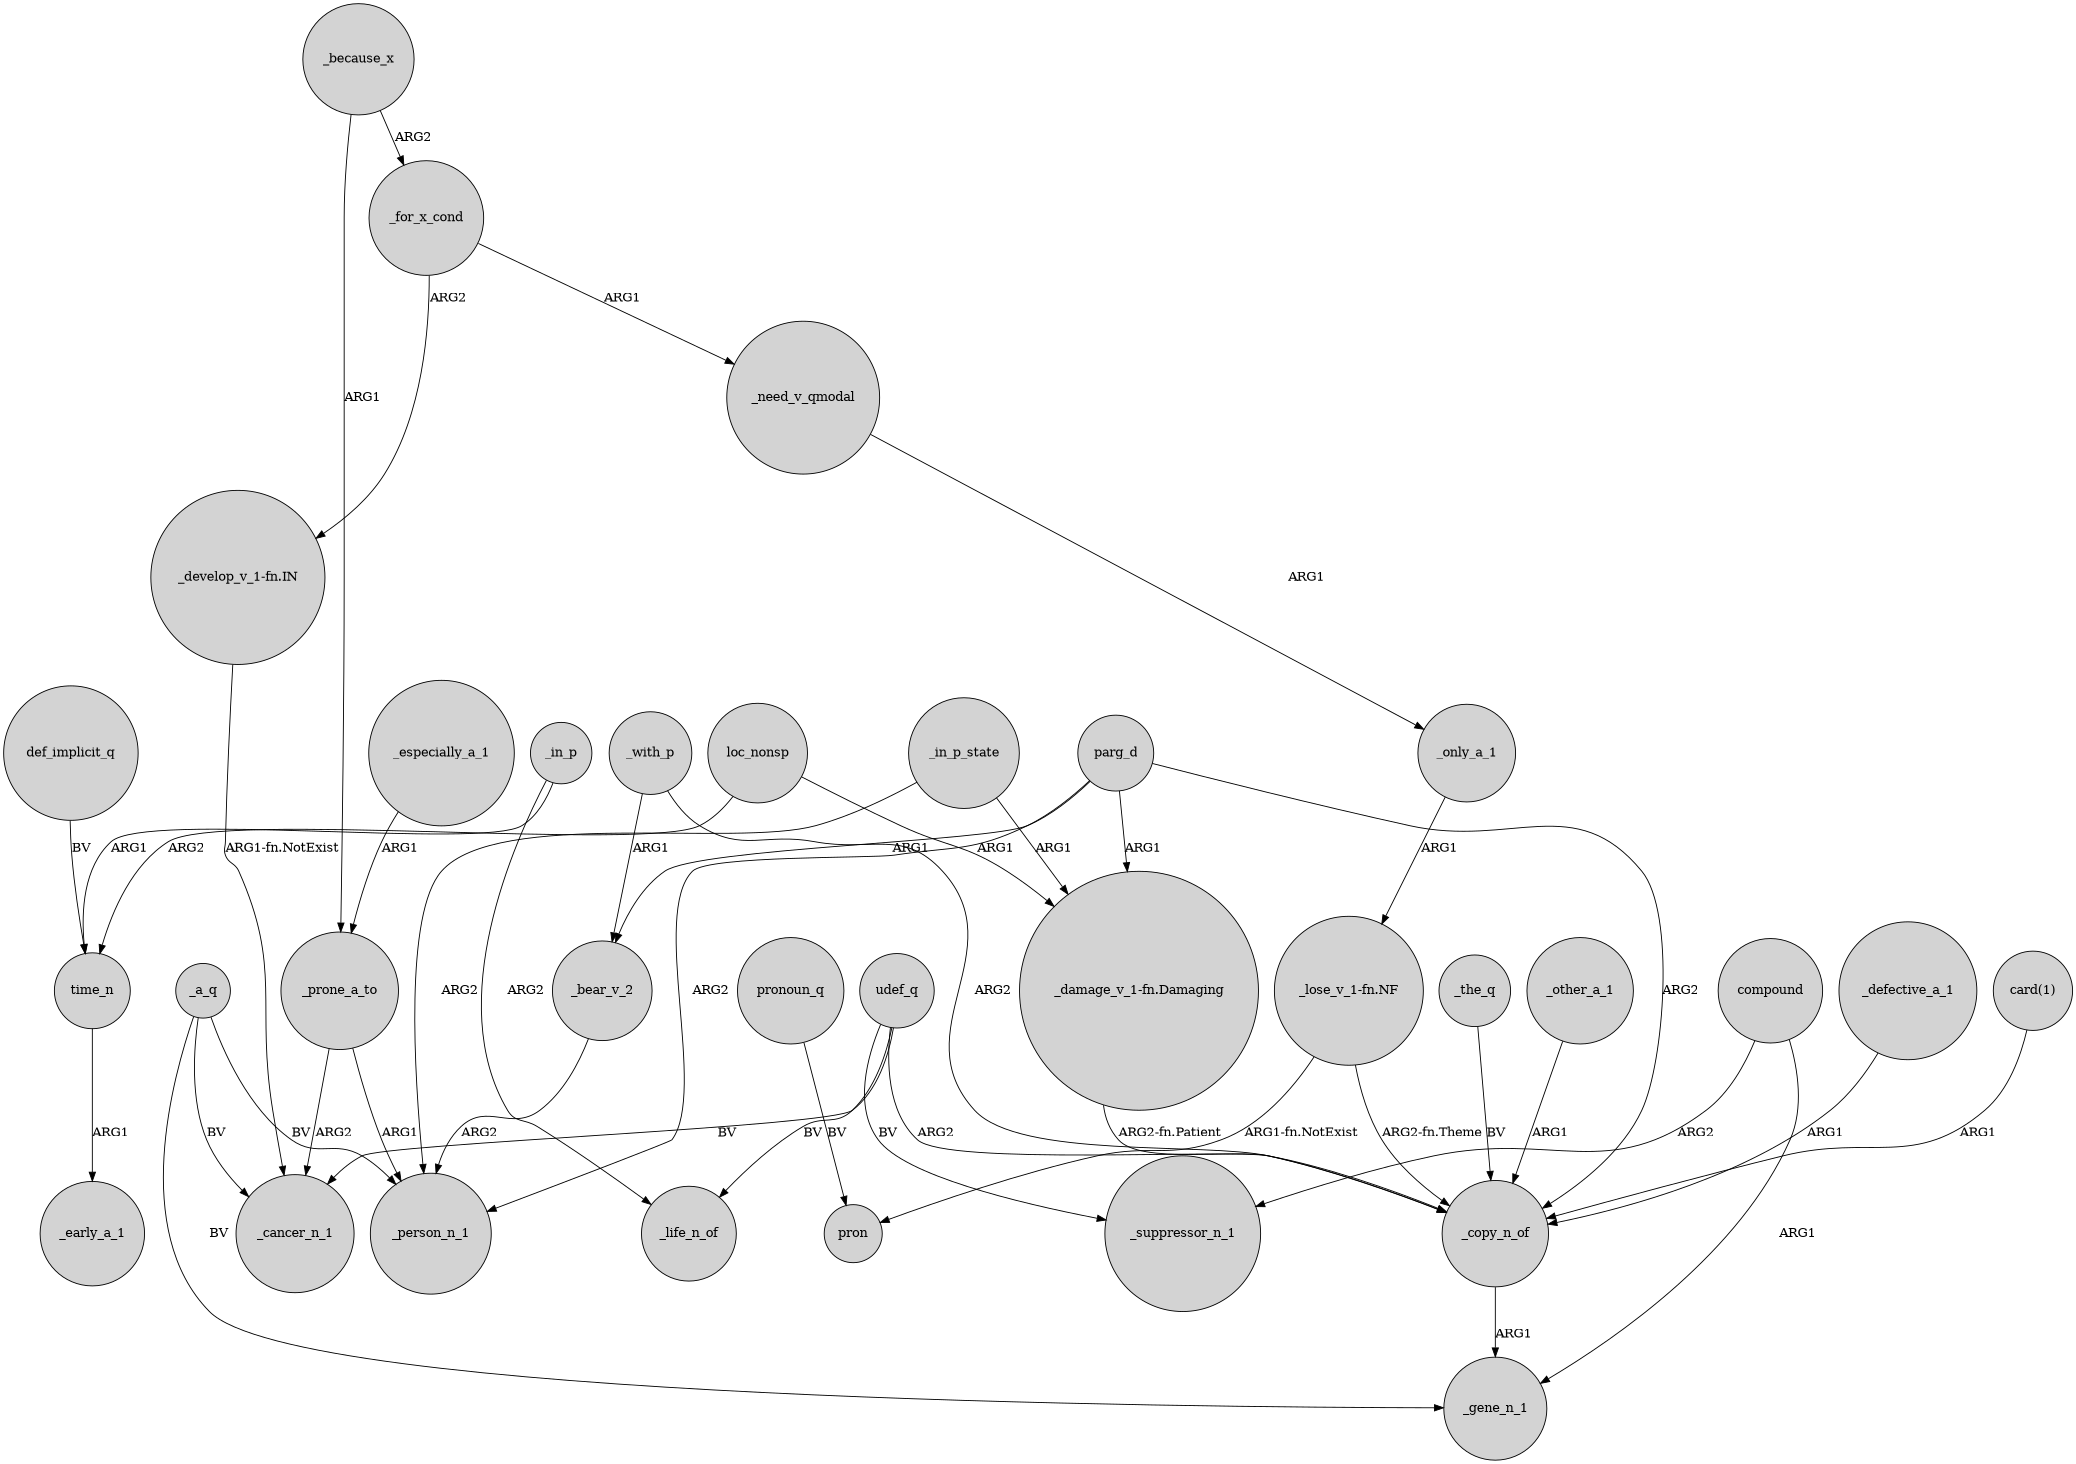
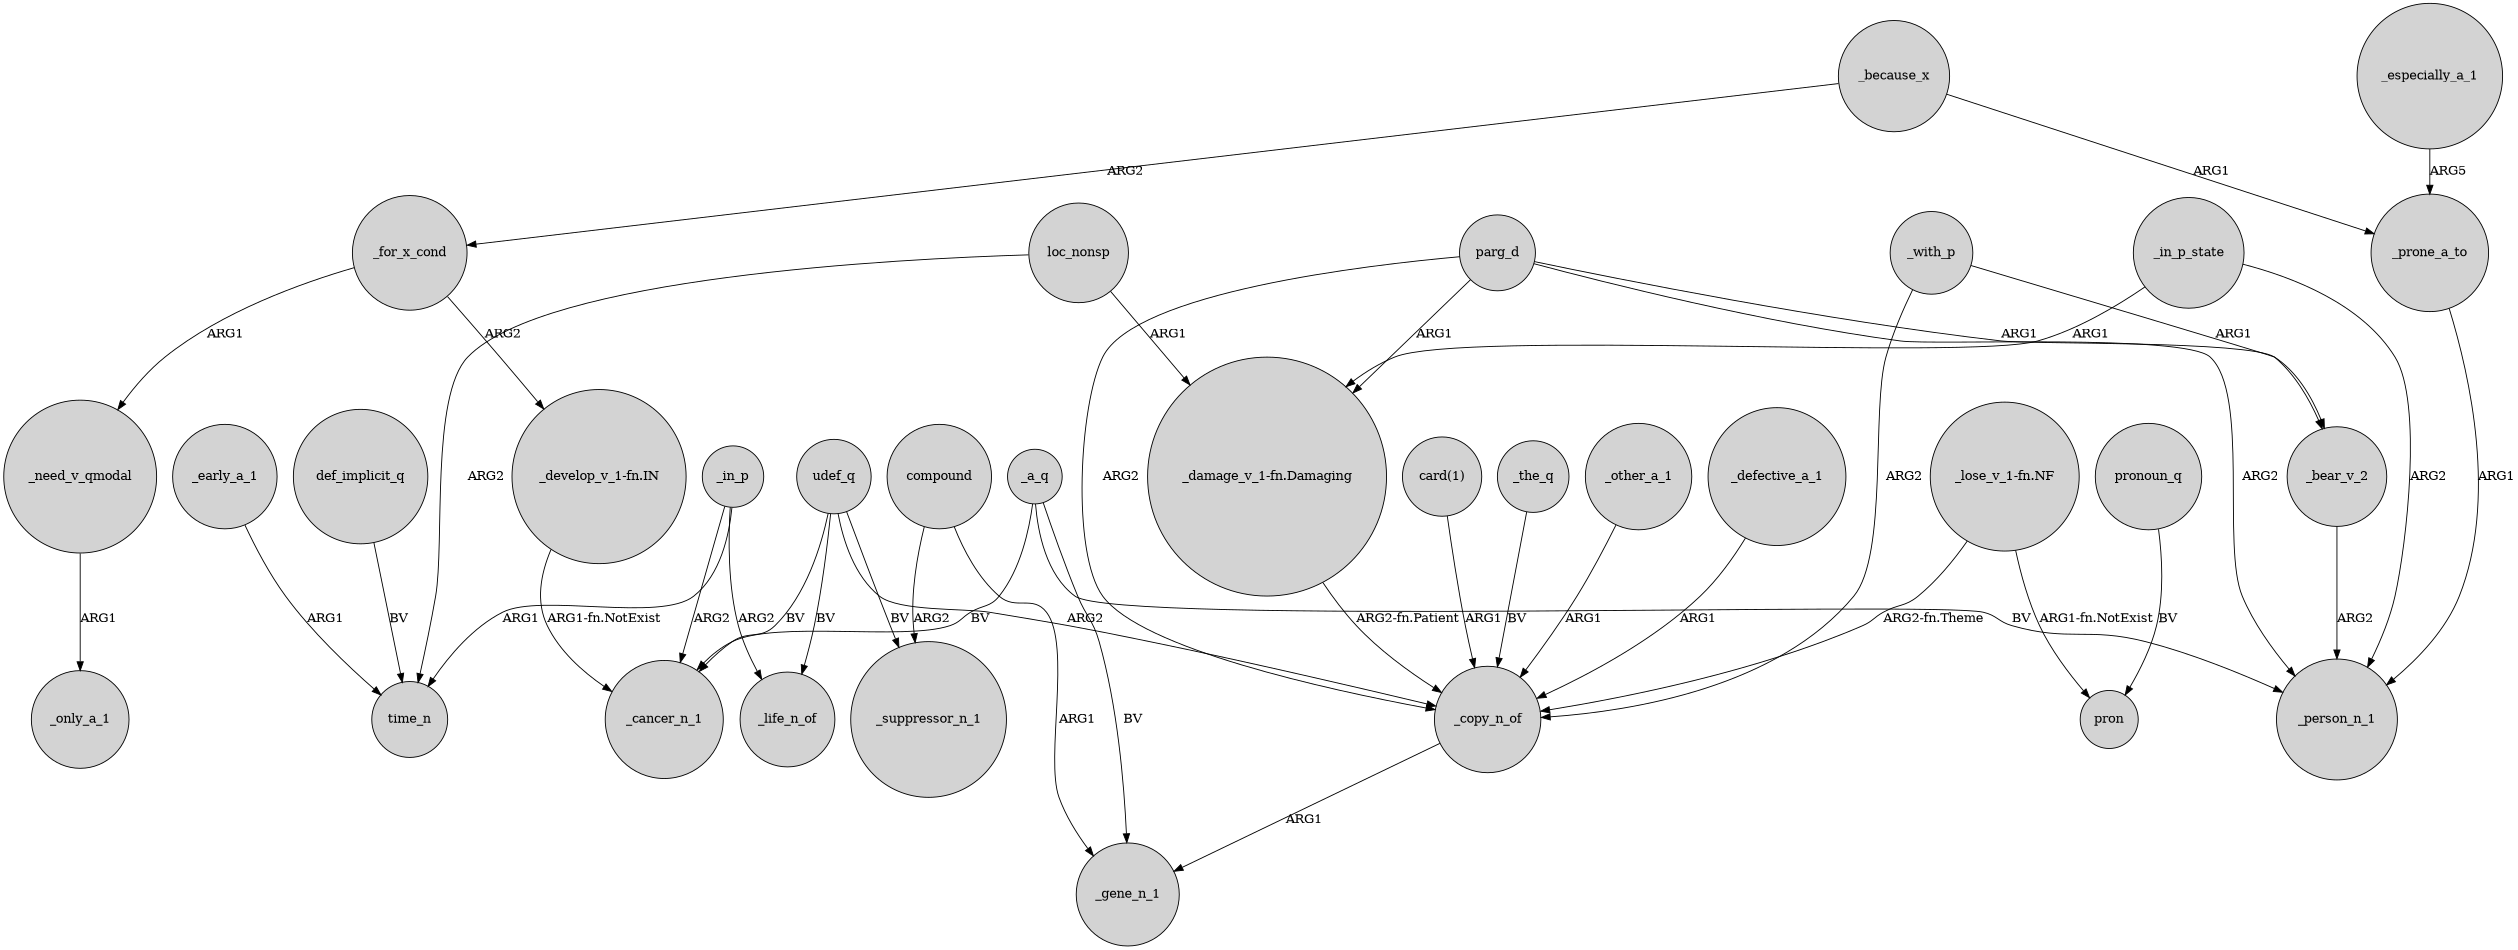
(400, 848) -> (2448, 171)
(1416, 856) -> none
(92, 1100) -> (300, 614)
(318, 1107) -> (706, 573)
